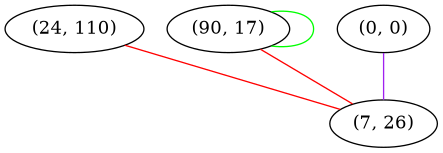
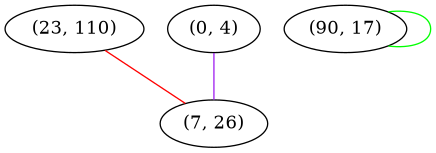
(75, 29) -> (75, 29)
(384, 29) -> (214, 29)
(307, 77) -> none
